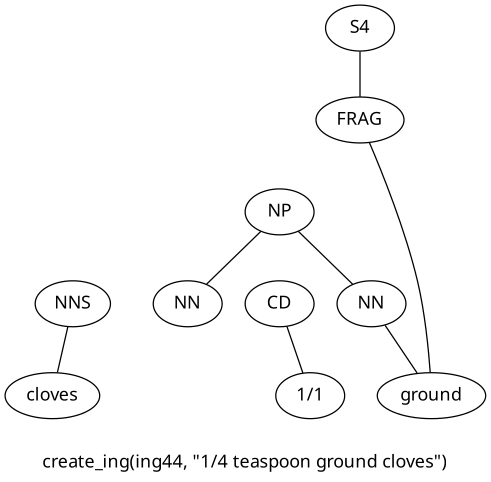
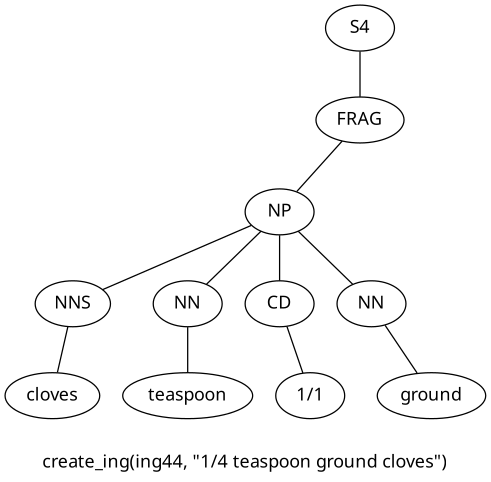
(410, 255) -> (319, 166)
none -> (177, 258)
none -> (280, 258)
none -> (188, 396)
